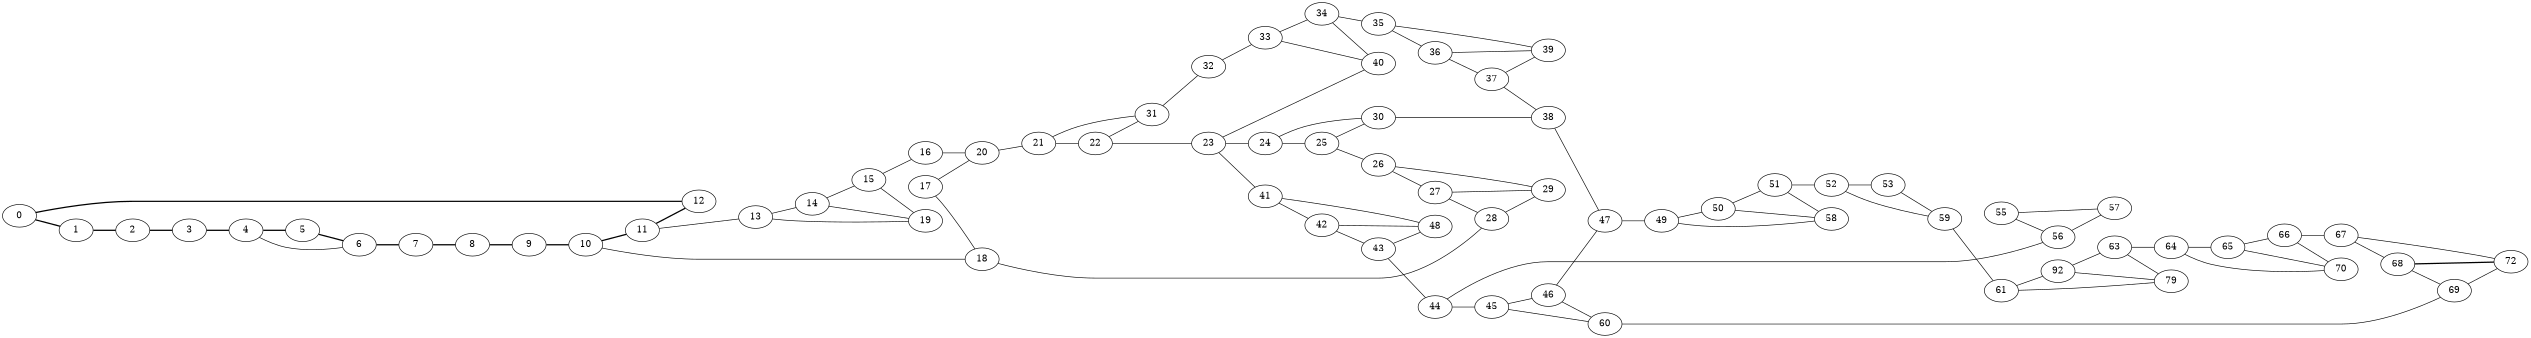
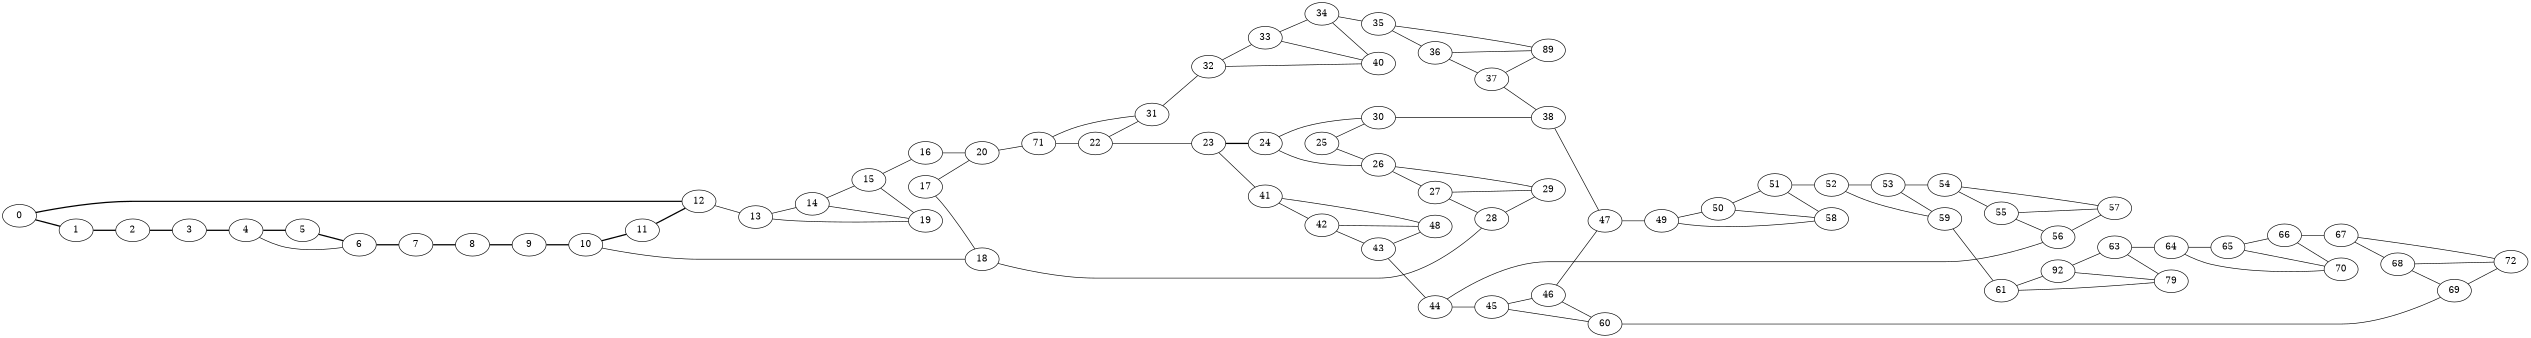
(1548, 50) -> (1548, 50)
(1294, 104) -> (1294, 65)
(1039, 143) -> (1039, 143)
(1237, 143) -> (1237, 143)
(1294, 143) -> (1319, 163)
none -> (1945, 185)
(699, 224) -> (727, 209)
(2454, 263) -> (2454, 263)
